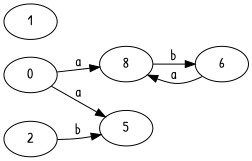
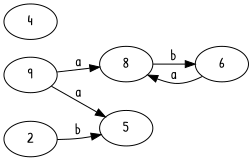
(31, 22) -> (31, 22)
(31, 75) -> (31, 75)
